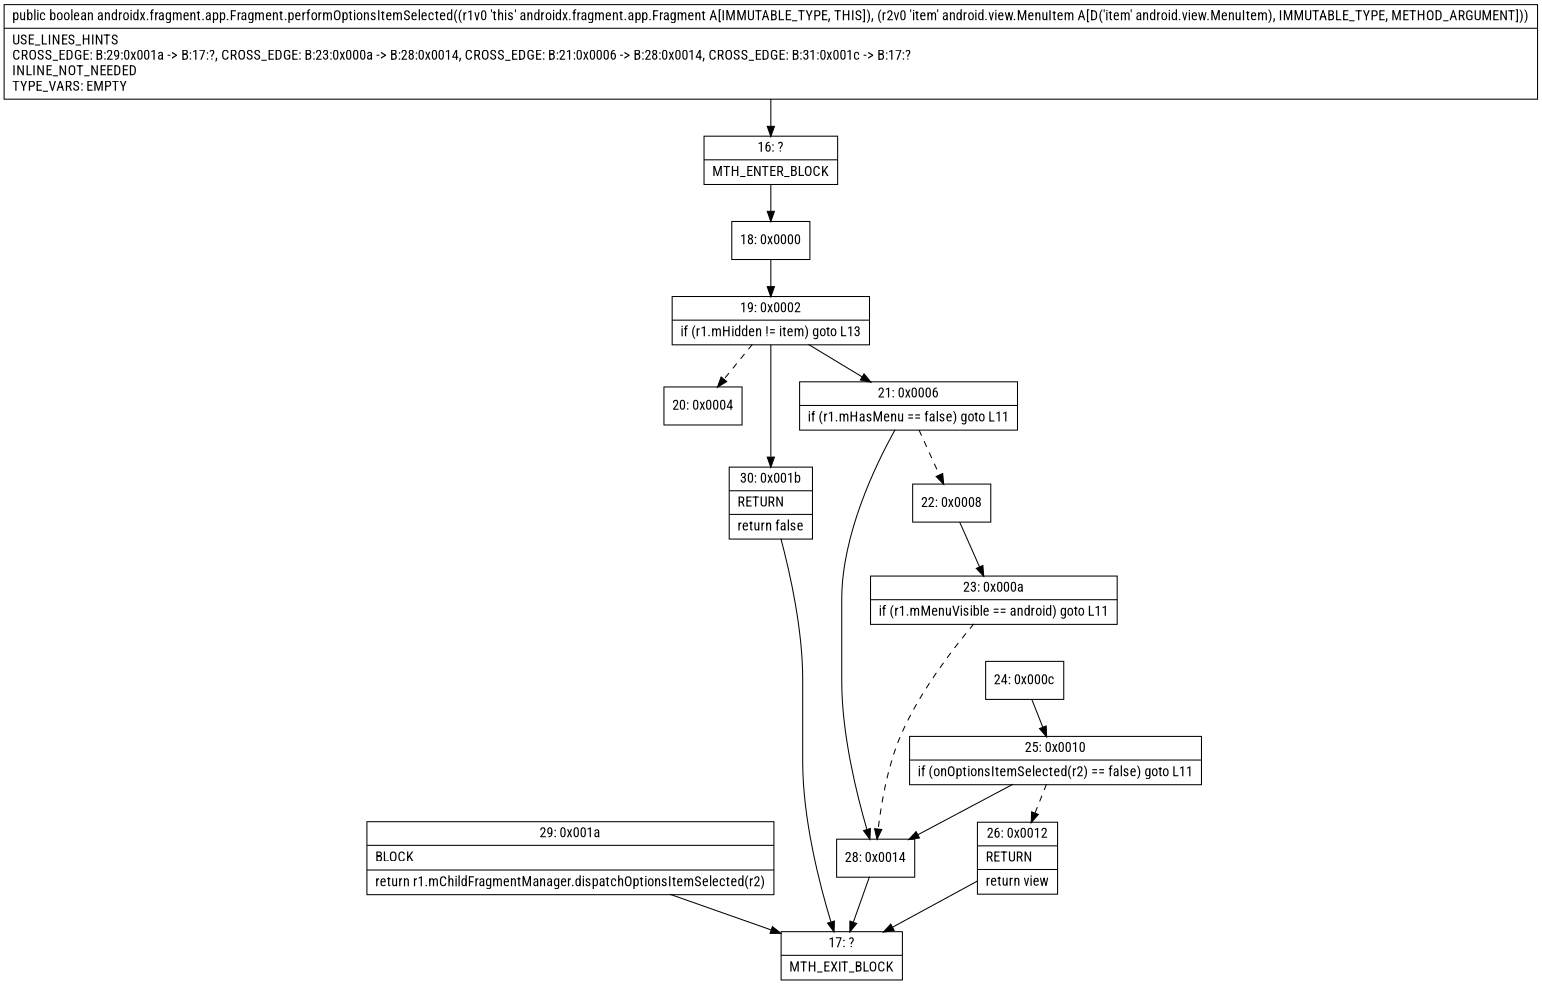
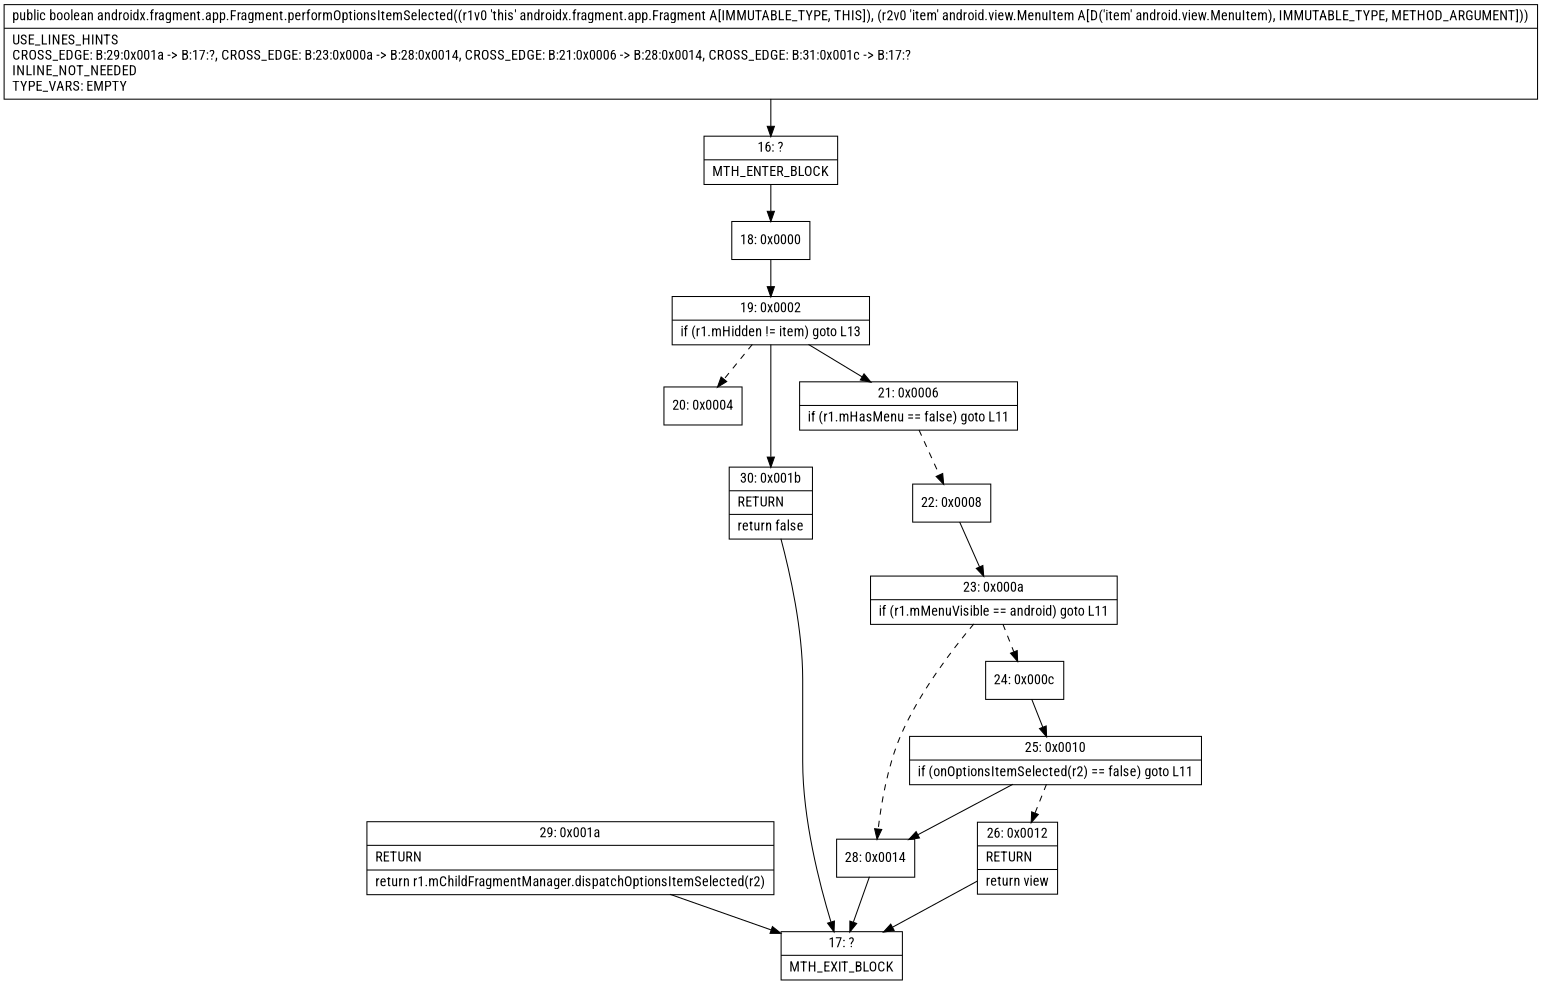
(842, 626) -> none
none -> (1008, 638)
(395, 857) -> (399, 857)
